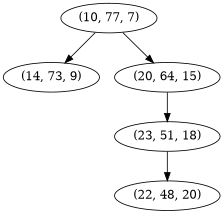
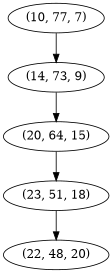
(135, 45) -> (56, 103)
